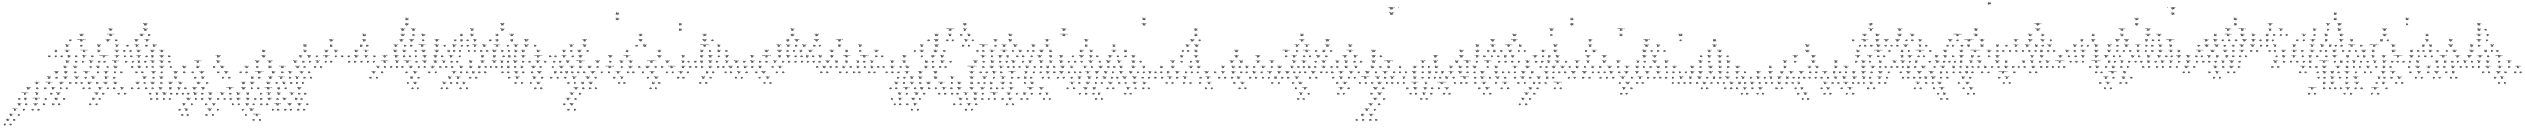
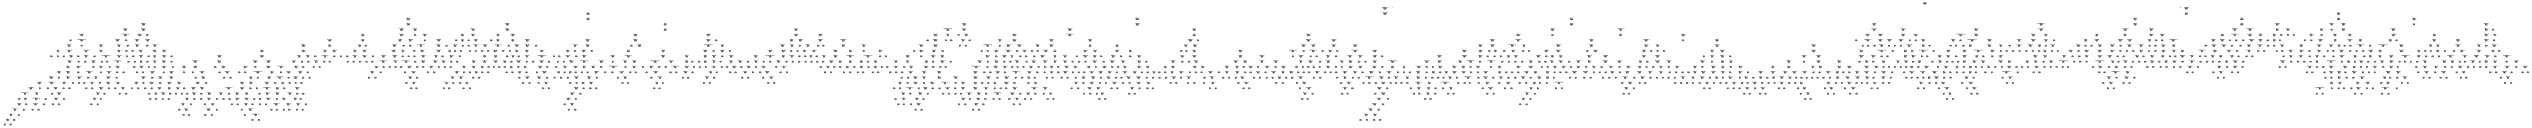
(2497, 51) -> none
